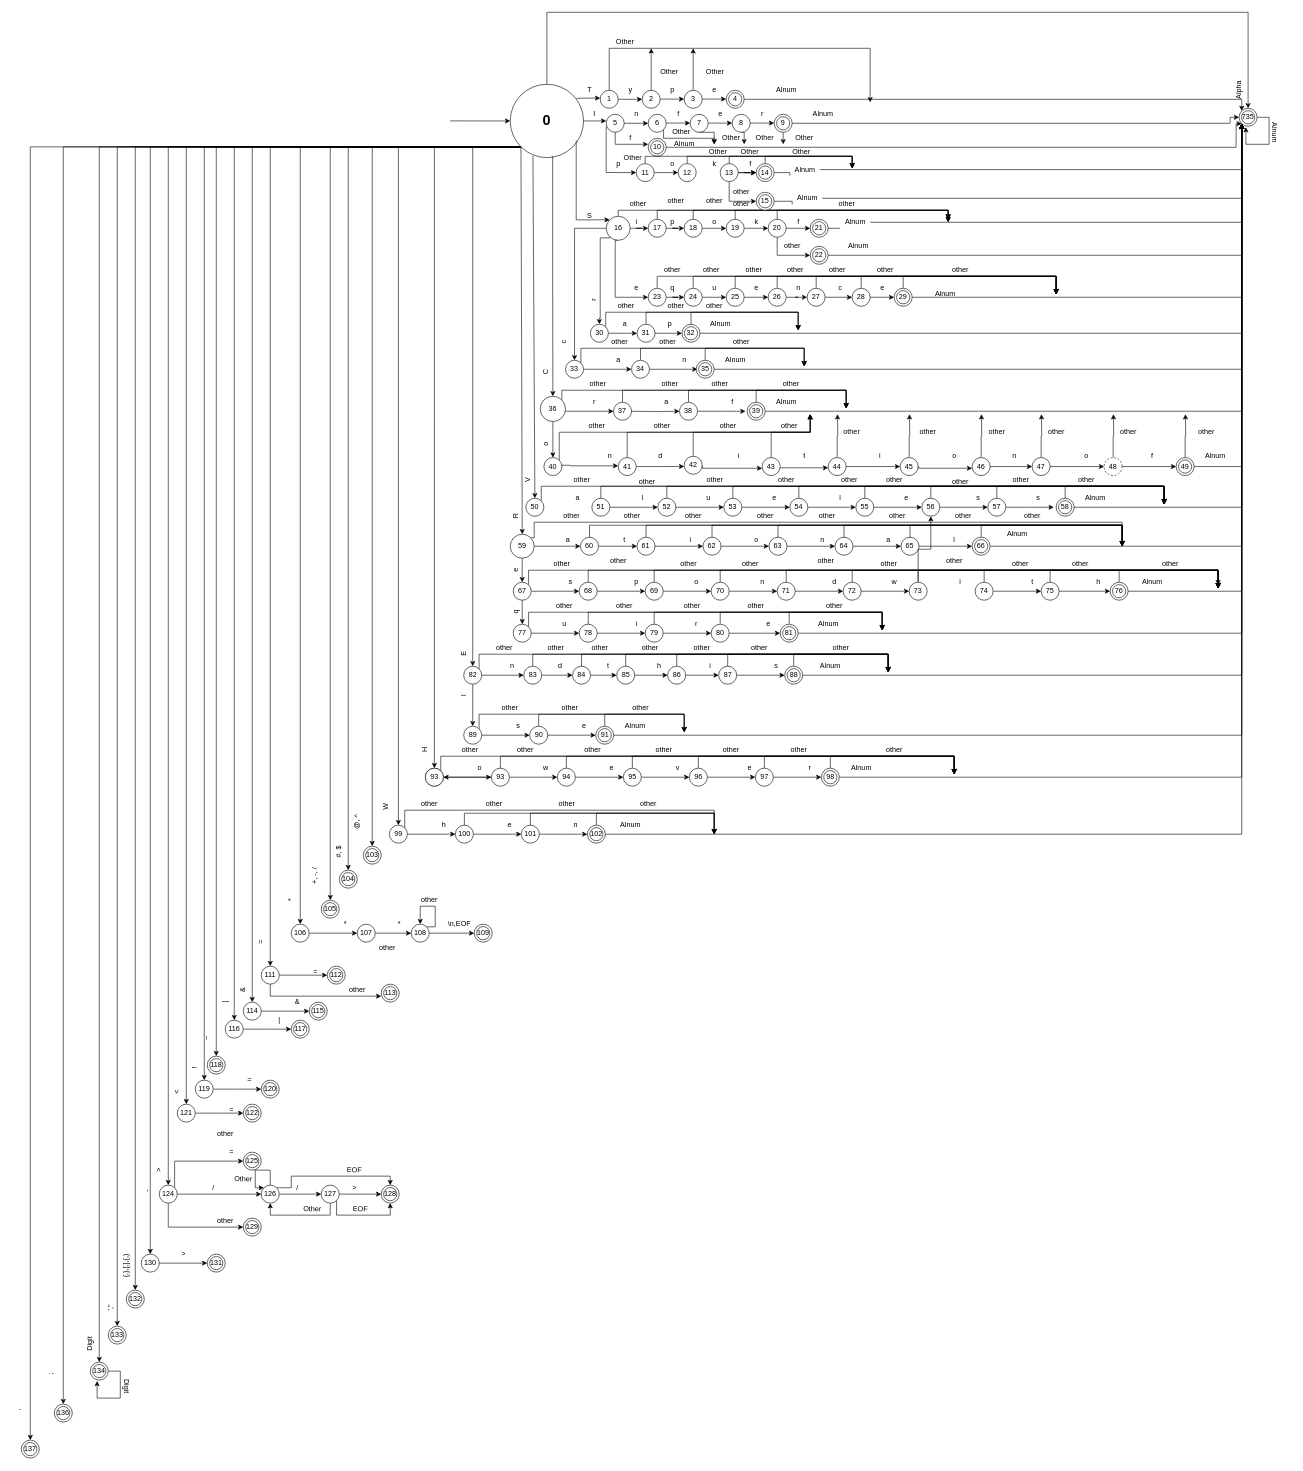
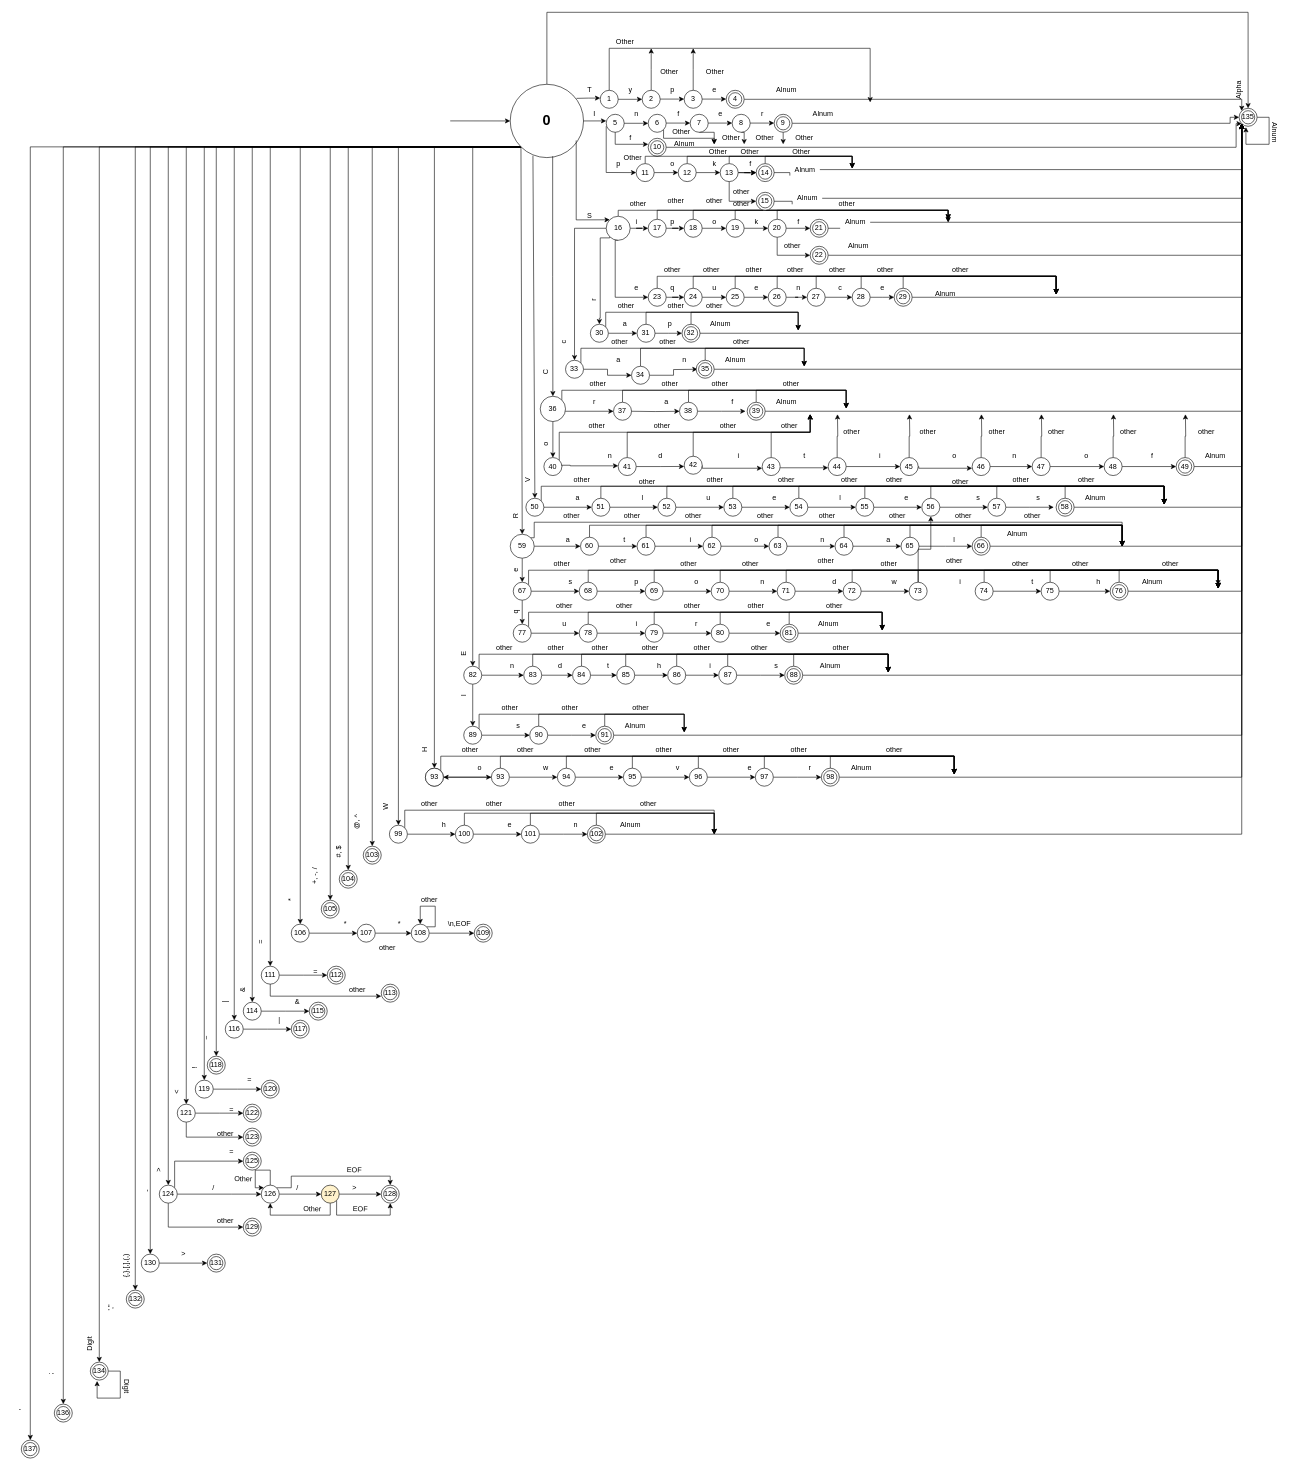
(1248, 117) -> (1248, 117)
none -> (706, 173)
(641, 369) -> (641, 375)
(1113, 467) -> (1113, 467)
none -> (586, 507)
none -> (186, 1136)
none -> (252, 1137)
(330, 1194) -> (330, 1194)
(117, 1320) -> none
(117, 1335) -> none
